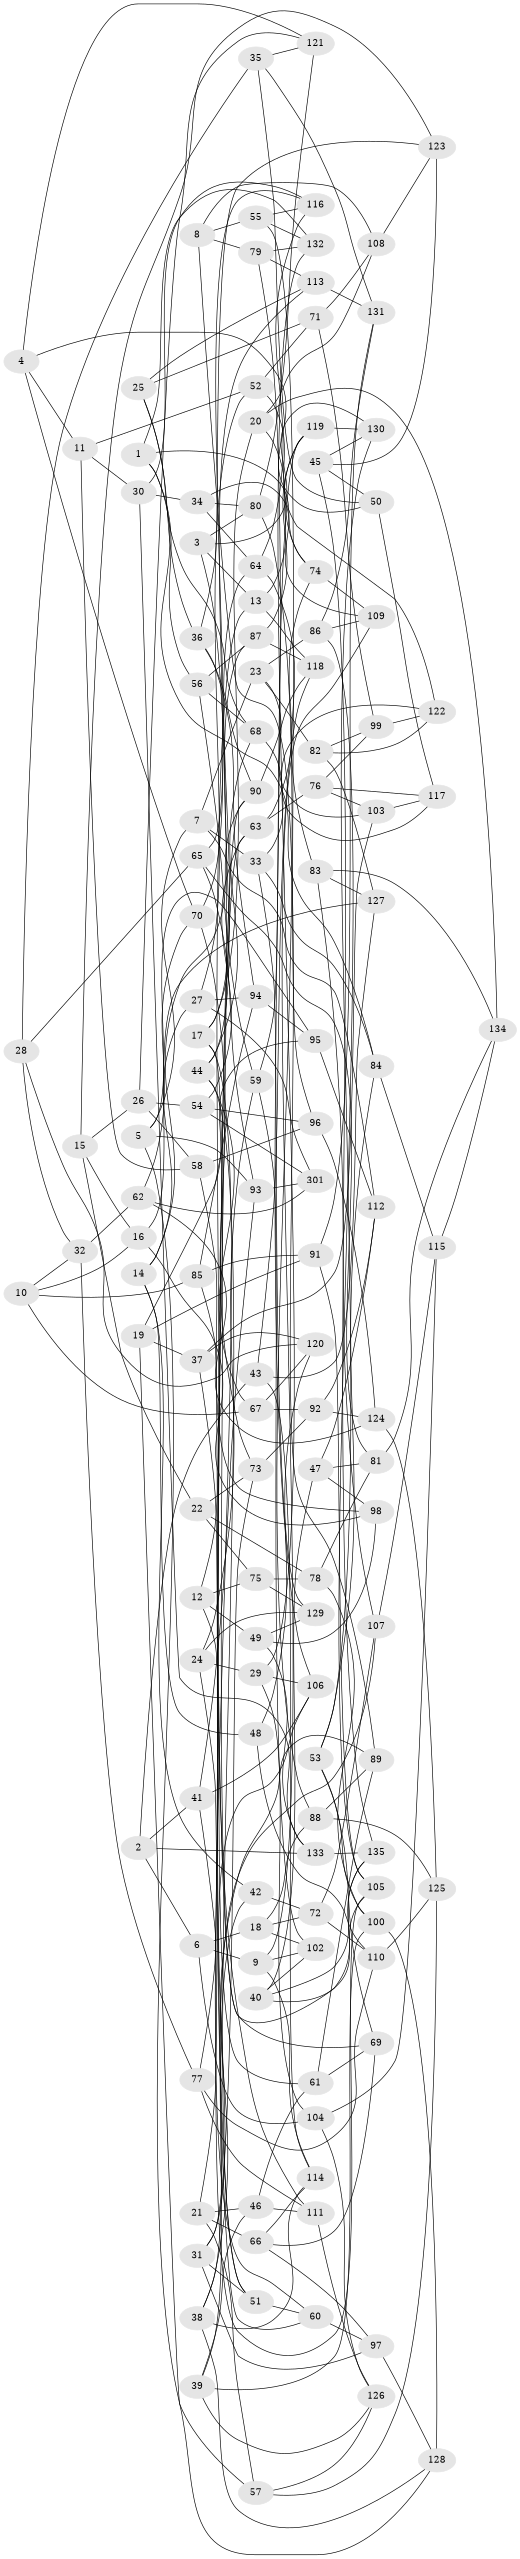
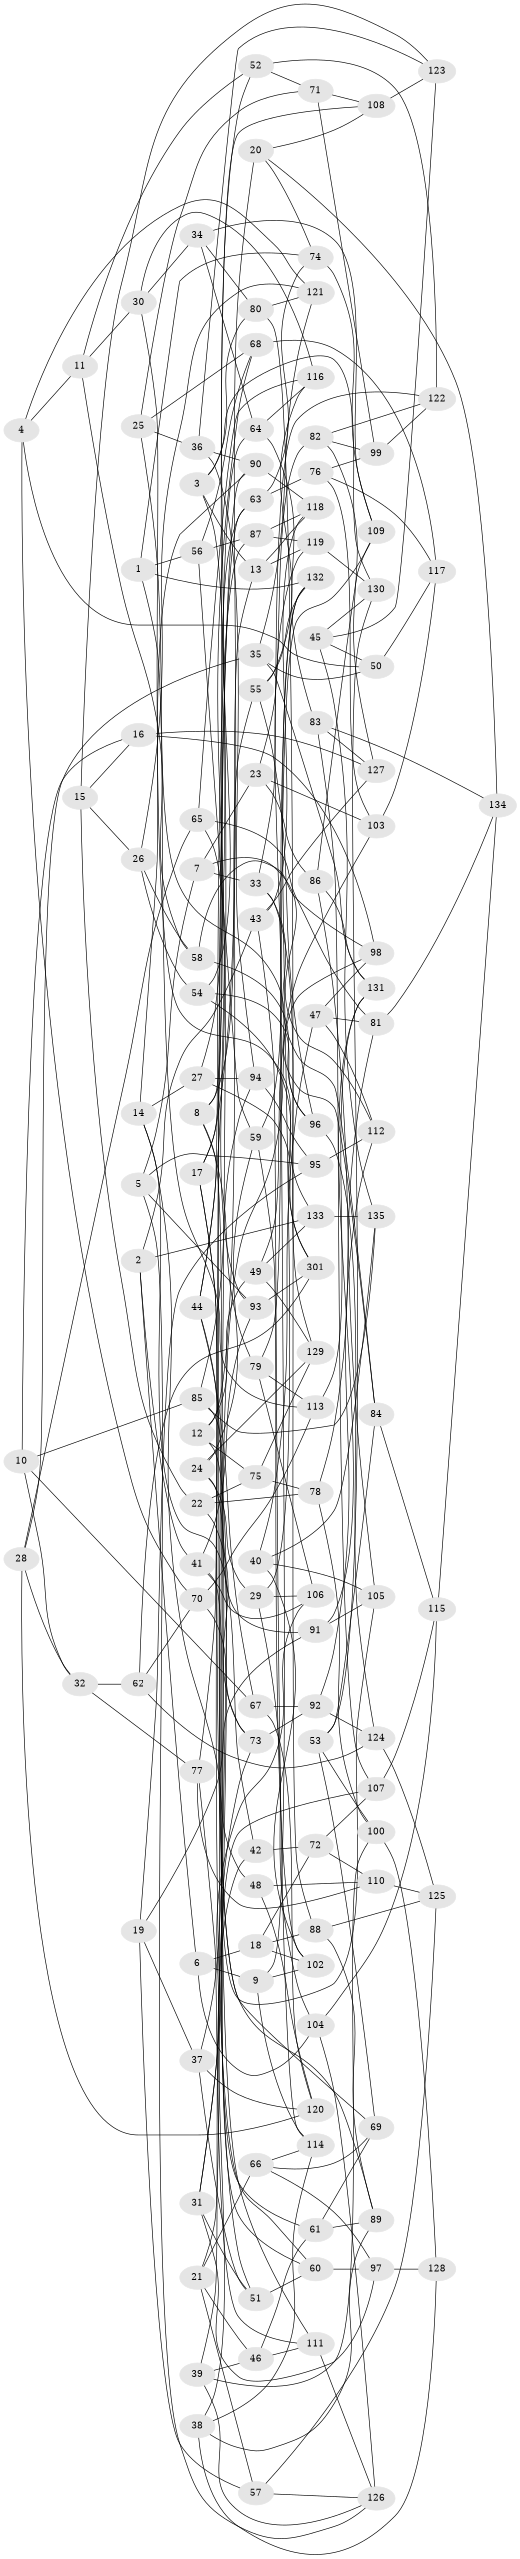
(159, 2014) -> (160, 1940)
